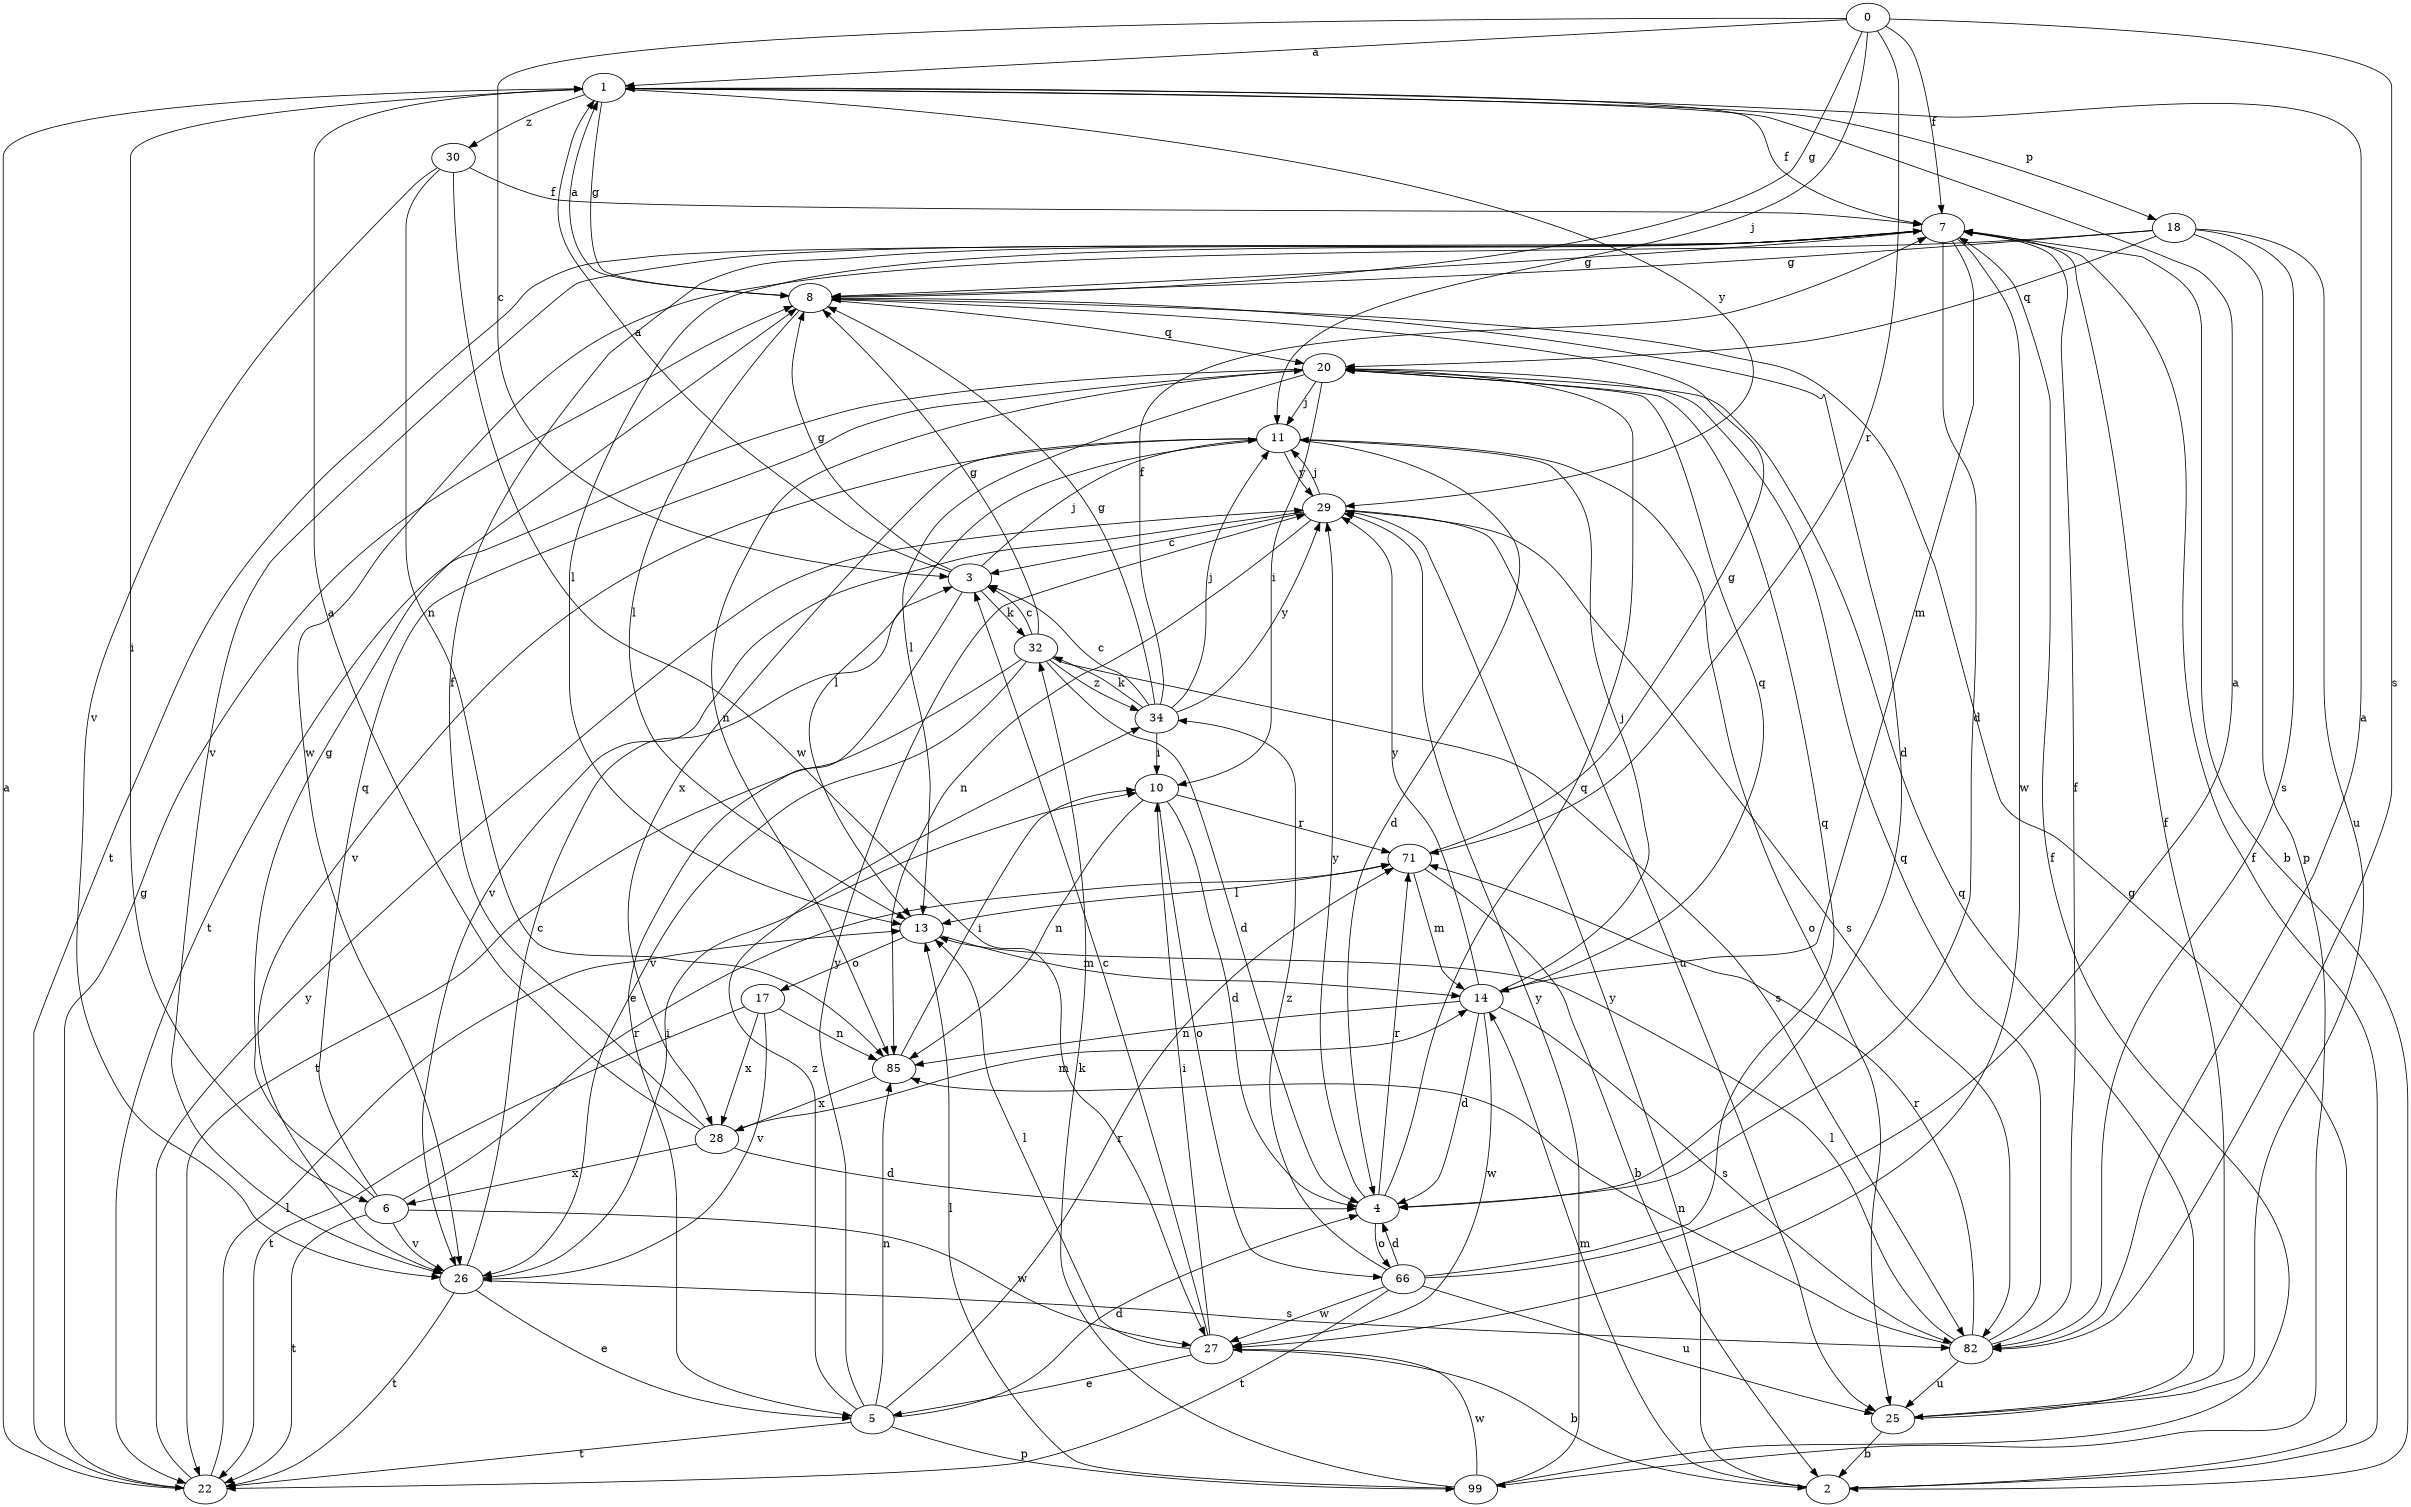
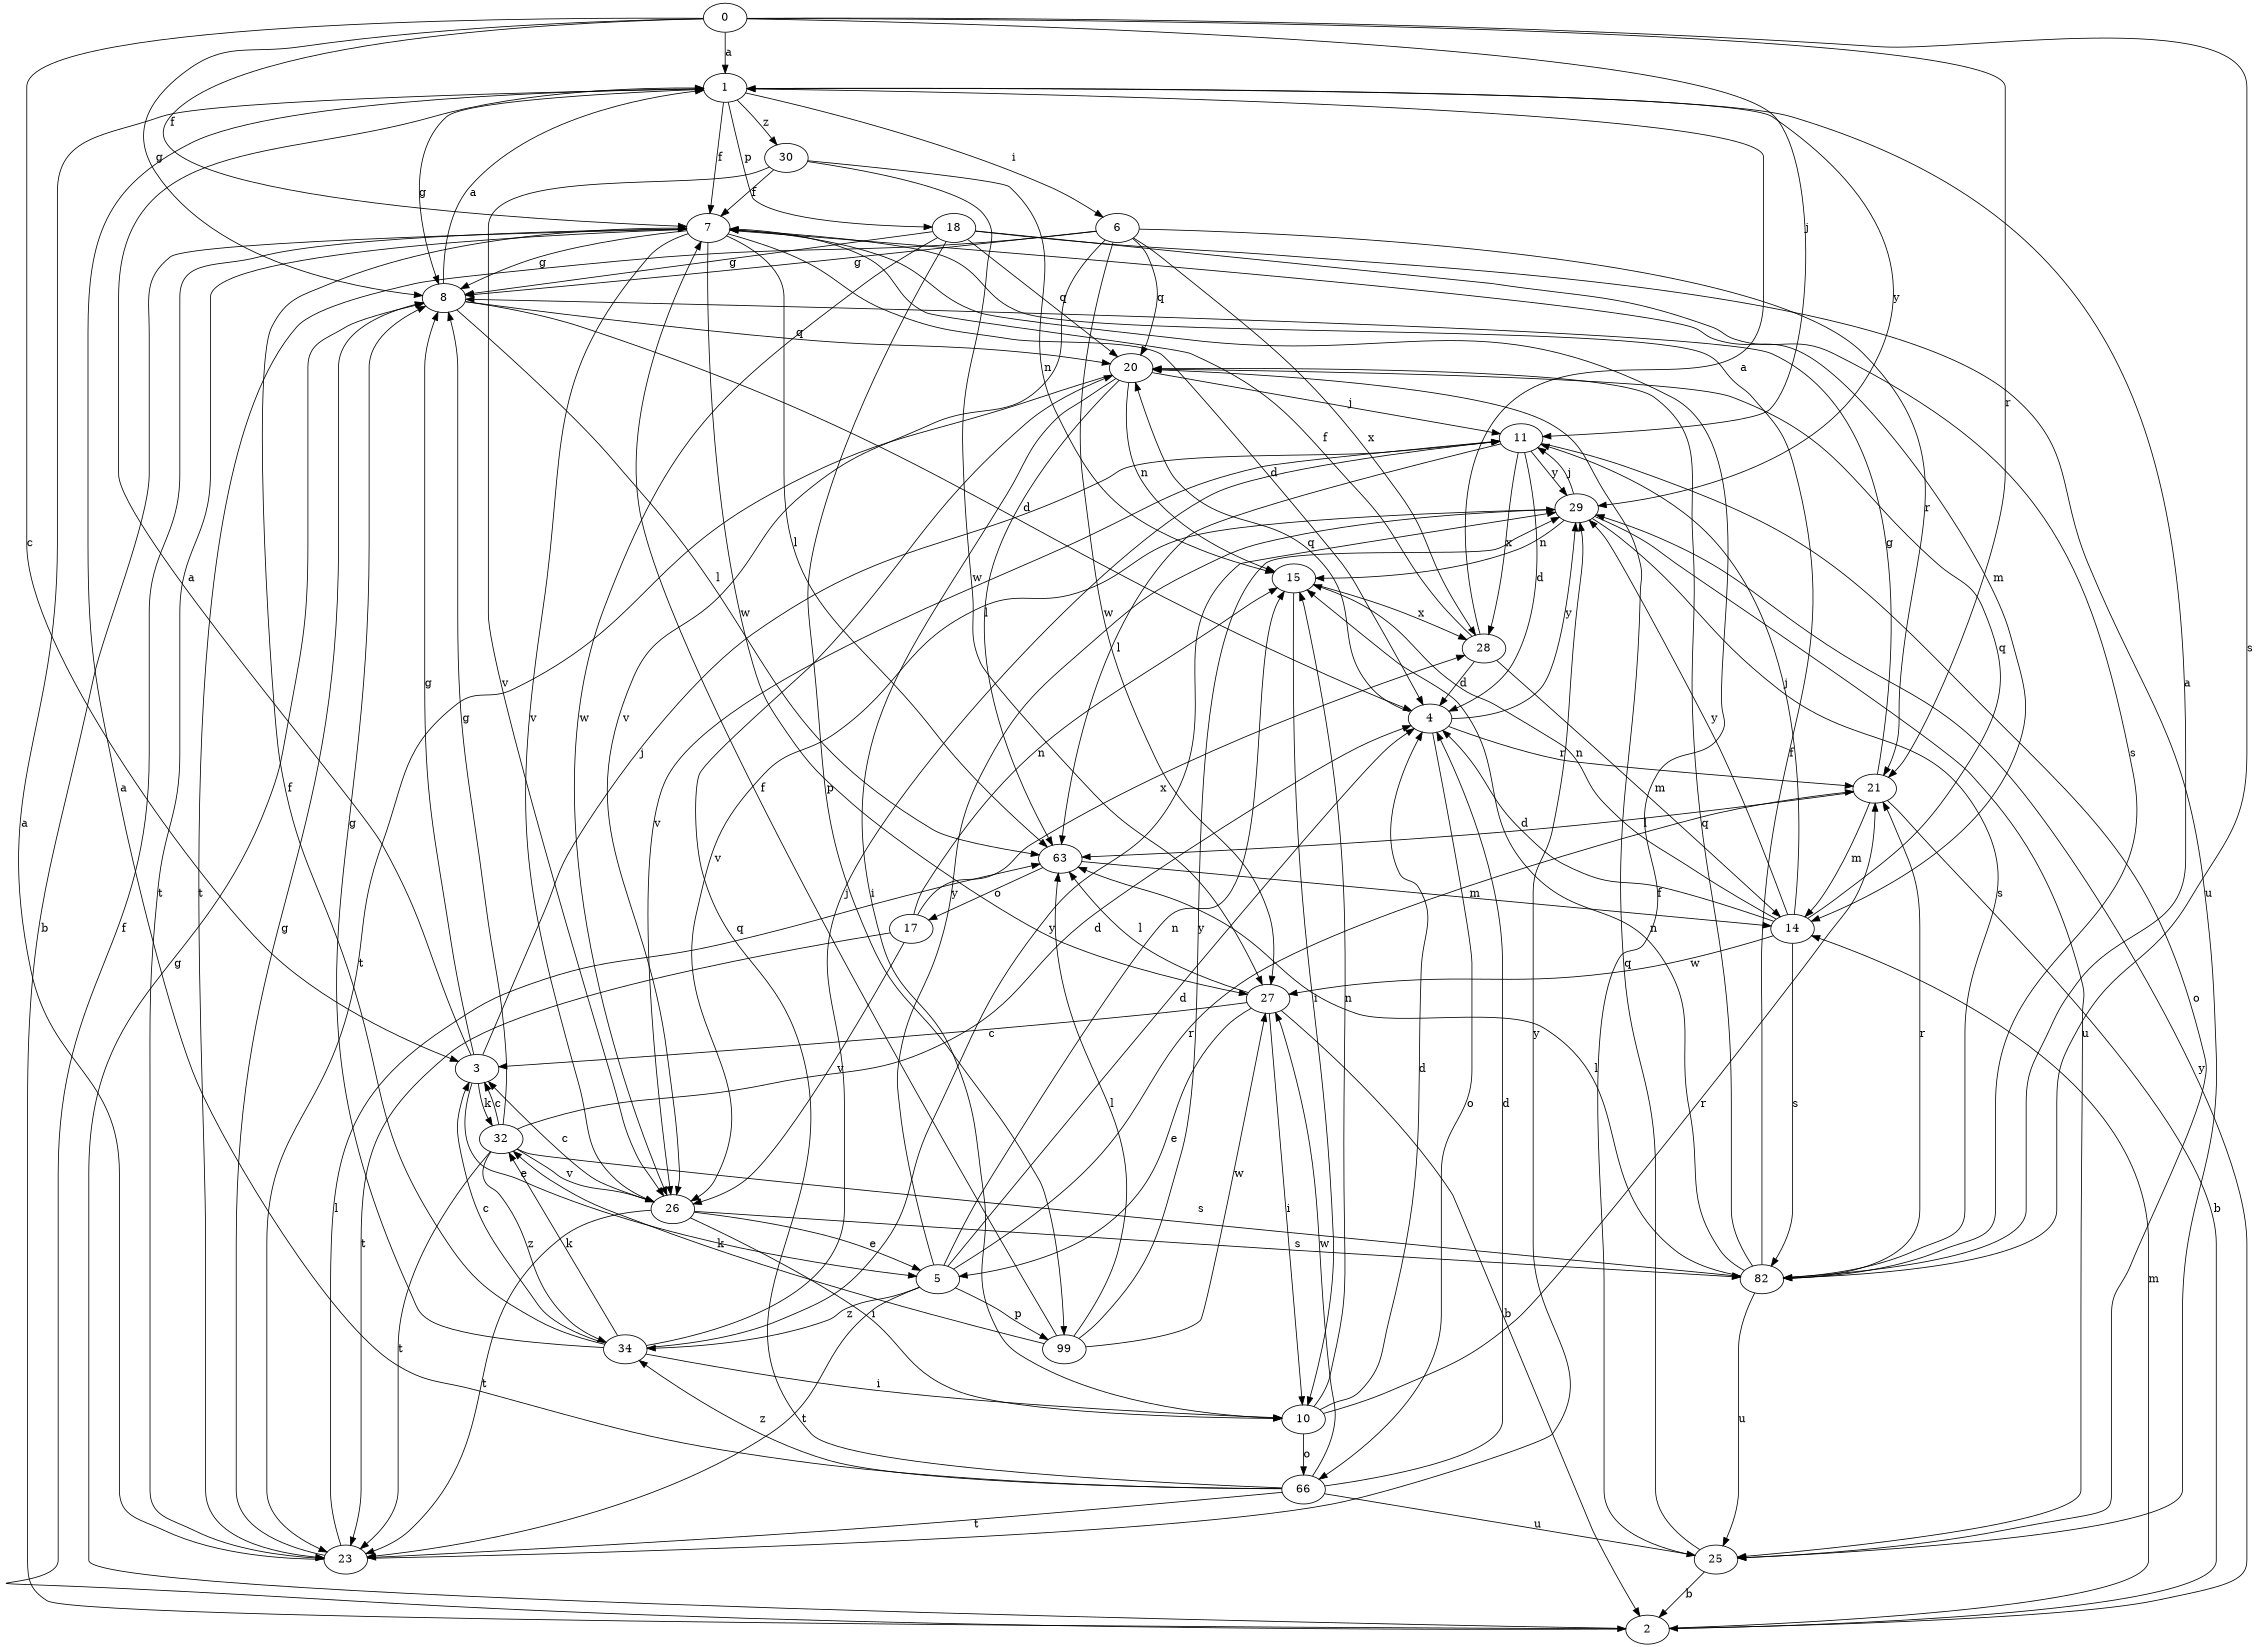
(1151, 543) -> none
(1410, 859) -> (1875, 789)
(922, 929) -> (1060, 859)
(894, 1069) -> (1294, 578)
(556, 1173) -> (1340, 418)
(205, 1489) -> (346, 1560)
